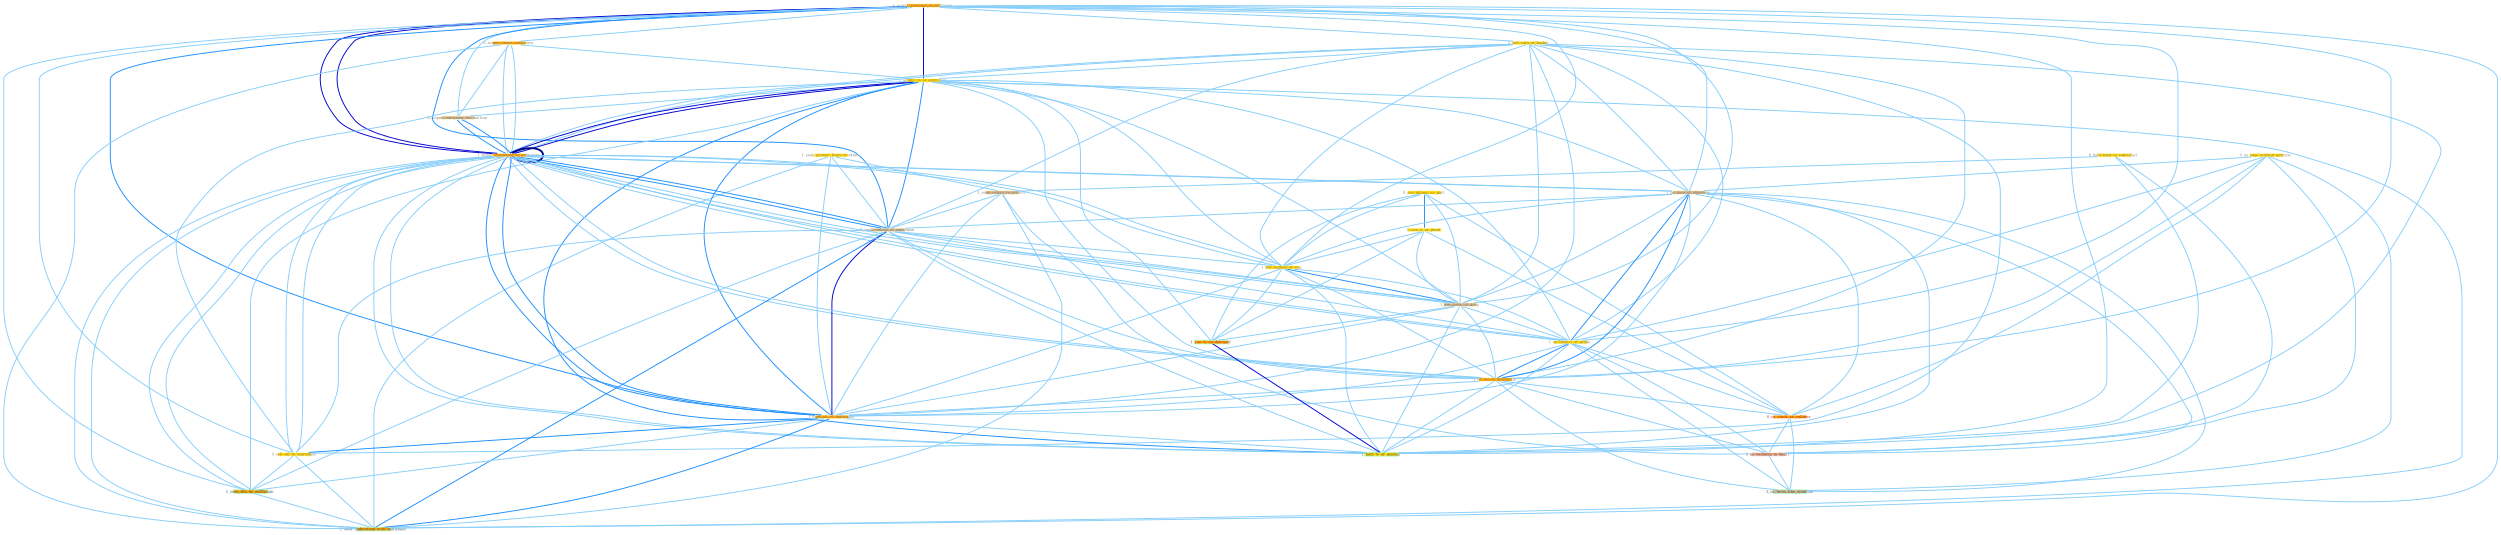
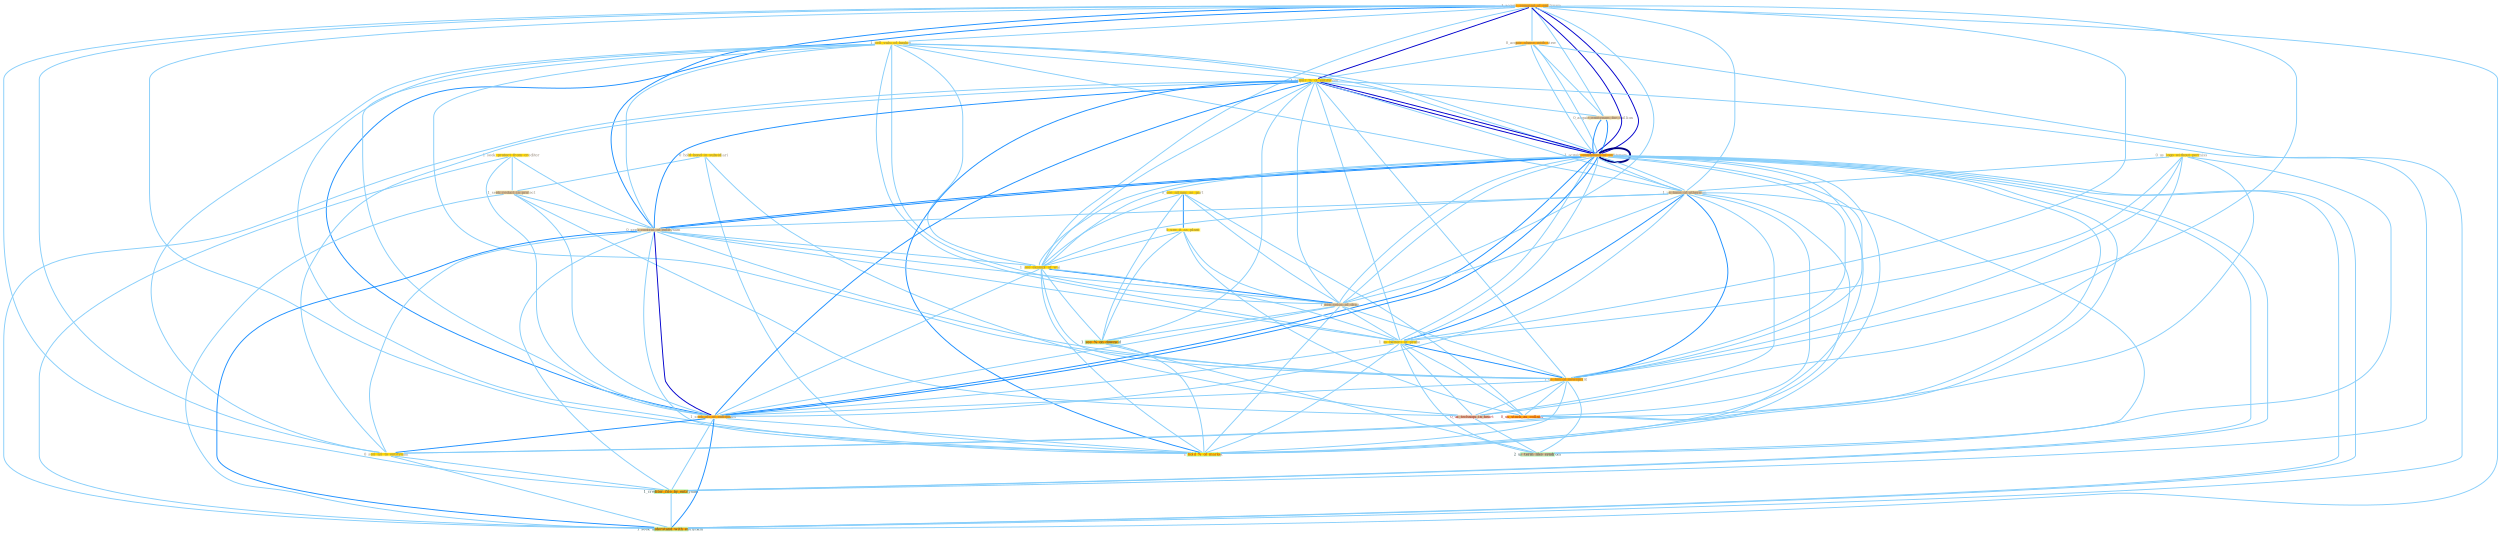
(1211, 342) -> (1102, 342)
(1275, 385) -> (1186, 383)
(1779, 436) -> none
(1382, 454) -> (1204, 454)
(1794, 460) -> (1223, 374)
(251, 492) -> (671, 492)
